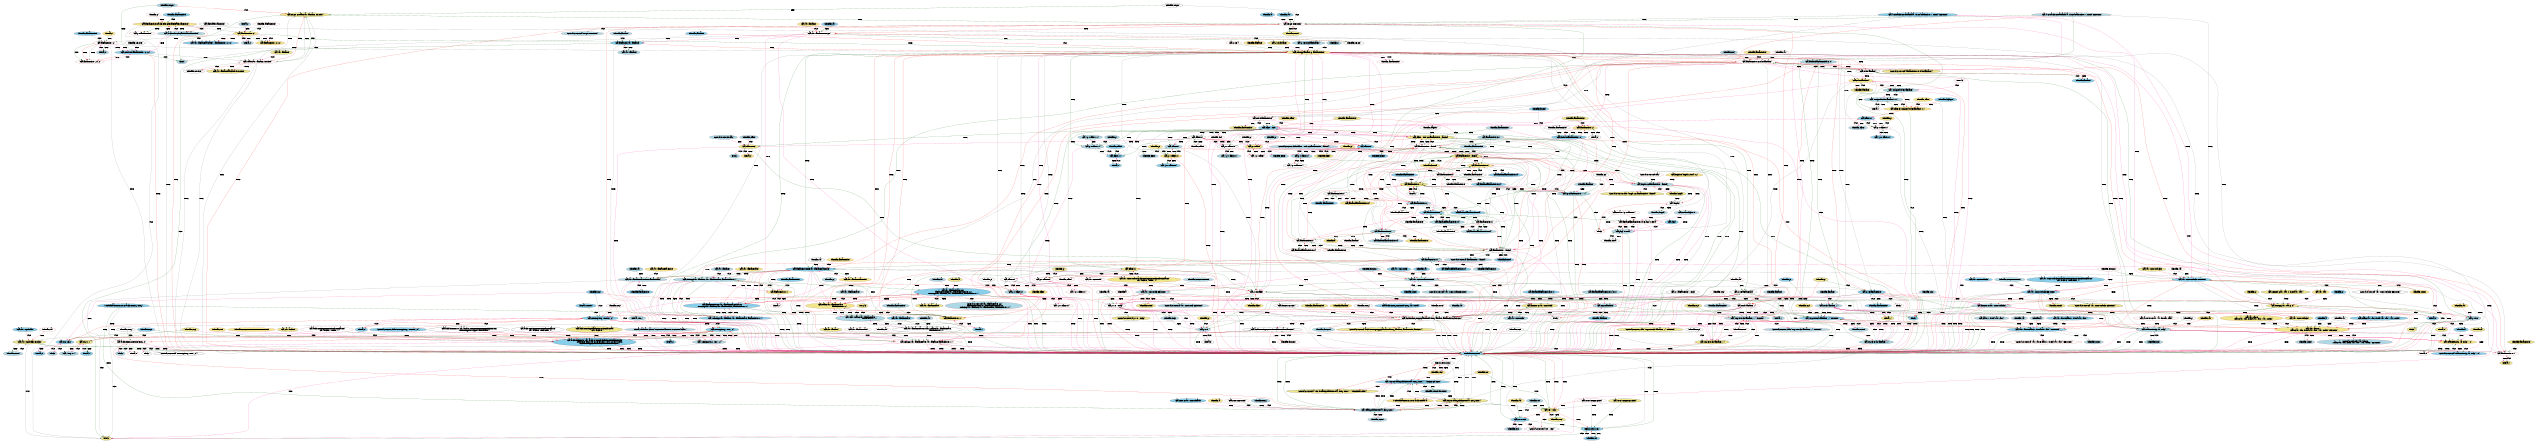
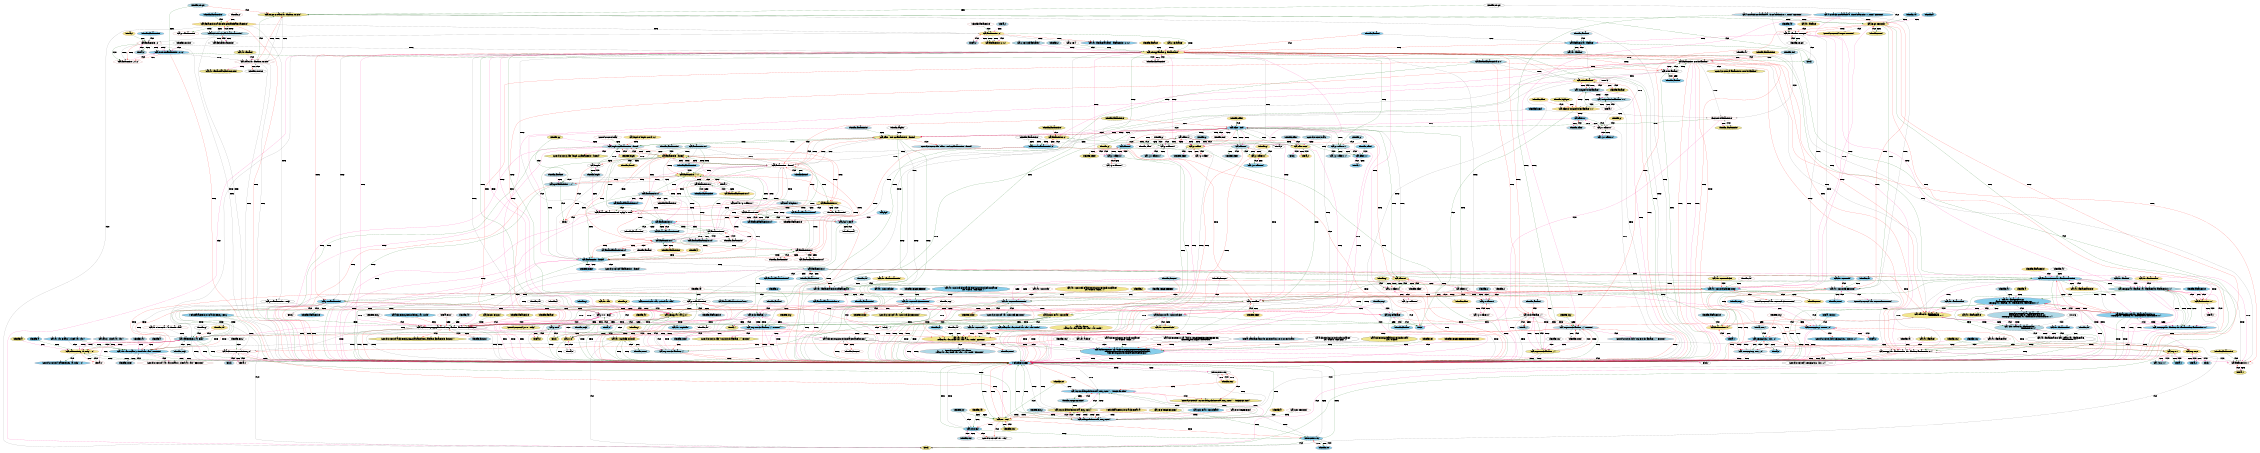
(1292, 24) -> (1876, 24)
(582, 34) -> (1839, 34)
(159, 43) -> (227, 38)
(1044, 93) -> none
(1252, 99) -> none
(1946, 100) -> (1562, 100)
(1585, 106) -> none
(1262, 118) -> (1722, 118)
none -> (1271, 138)
none -> (758, 141)
none -> (1331, 151)
(1601, 175) -> (555, 137)
(1035, 180) -> (1827, 184)
(1500, 250) -> (593, 260)
(2286, 292) -> (656, 302)
(863, 306) -> (2072, 315)
(1286, 306) -> (492, 315)
(1437, 306) -> (446, 315)
(1920, 313) -> (234, 322)
(288, 330) -> (1083, 339)
(1204, 330) -> (568, 339)
(1029, 338) -> (381, 344)
(65, 342) -> (2192, 352)
(282, 350) -> (1466, 25)
(1462, 401) -> (1073, 410)
(1377, 420) -> none
